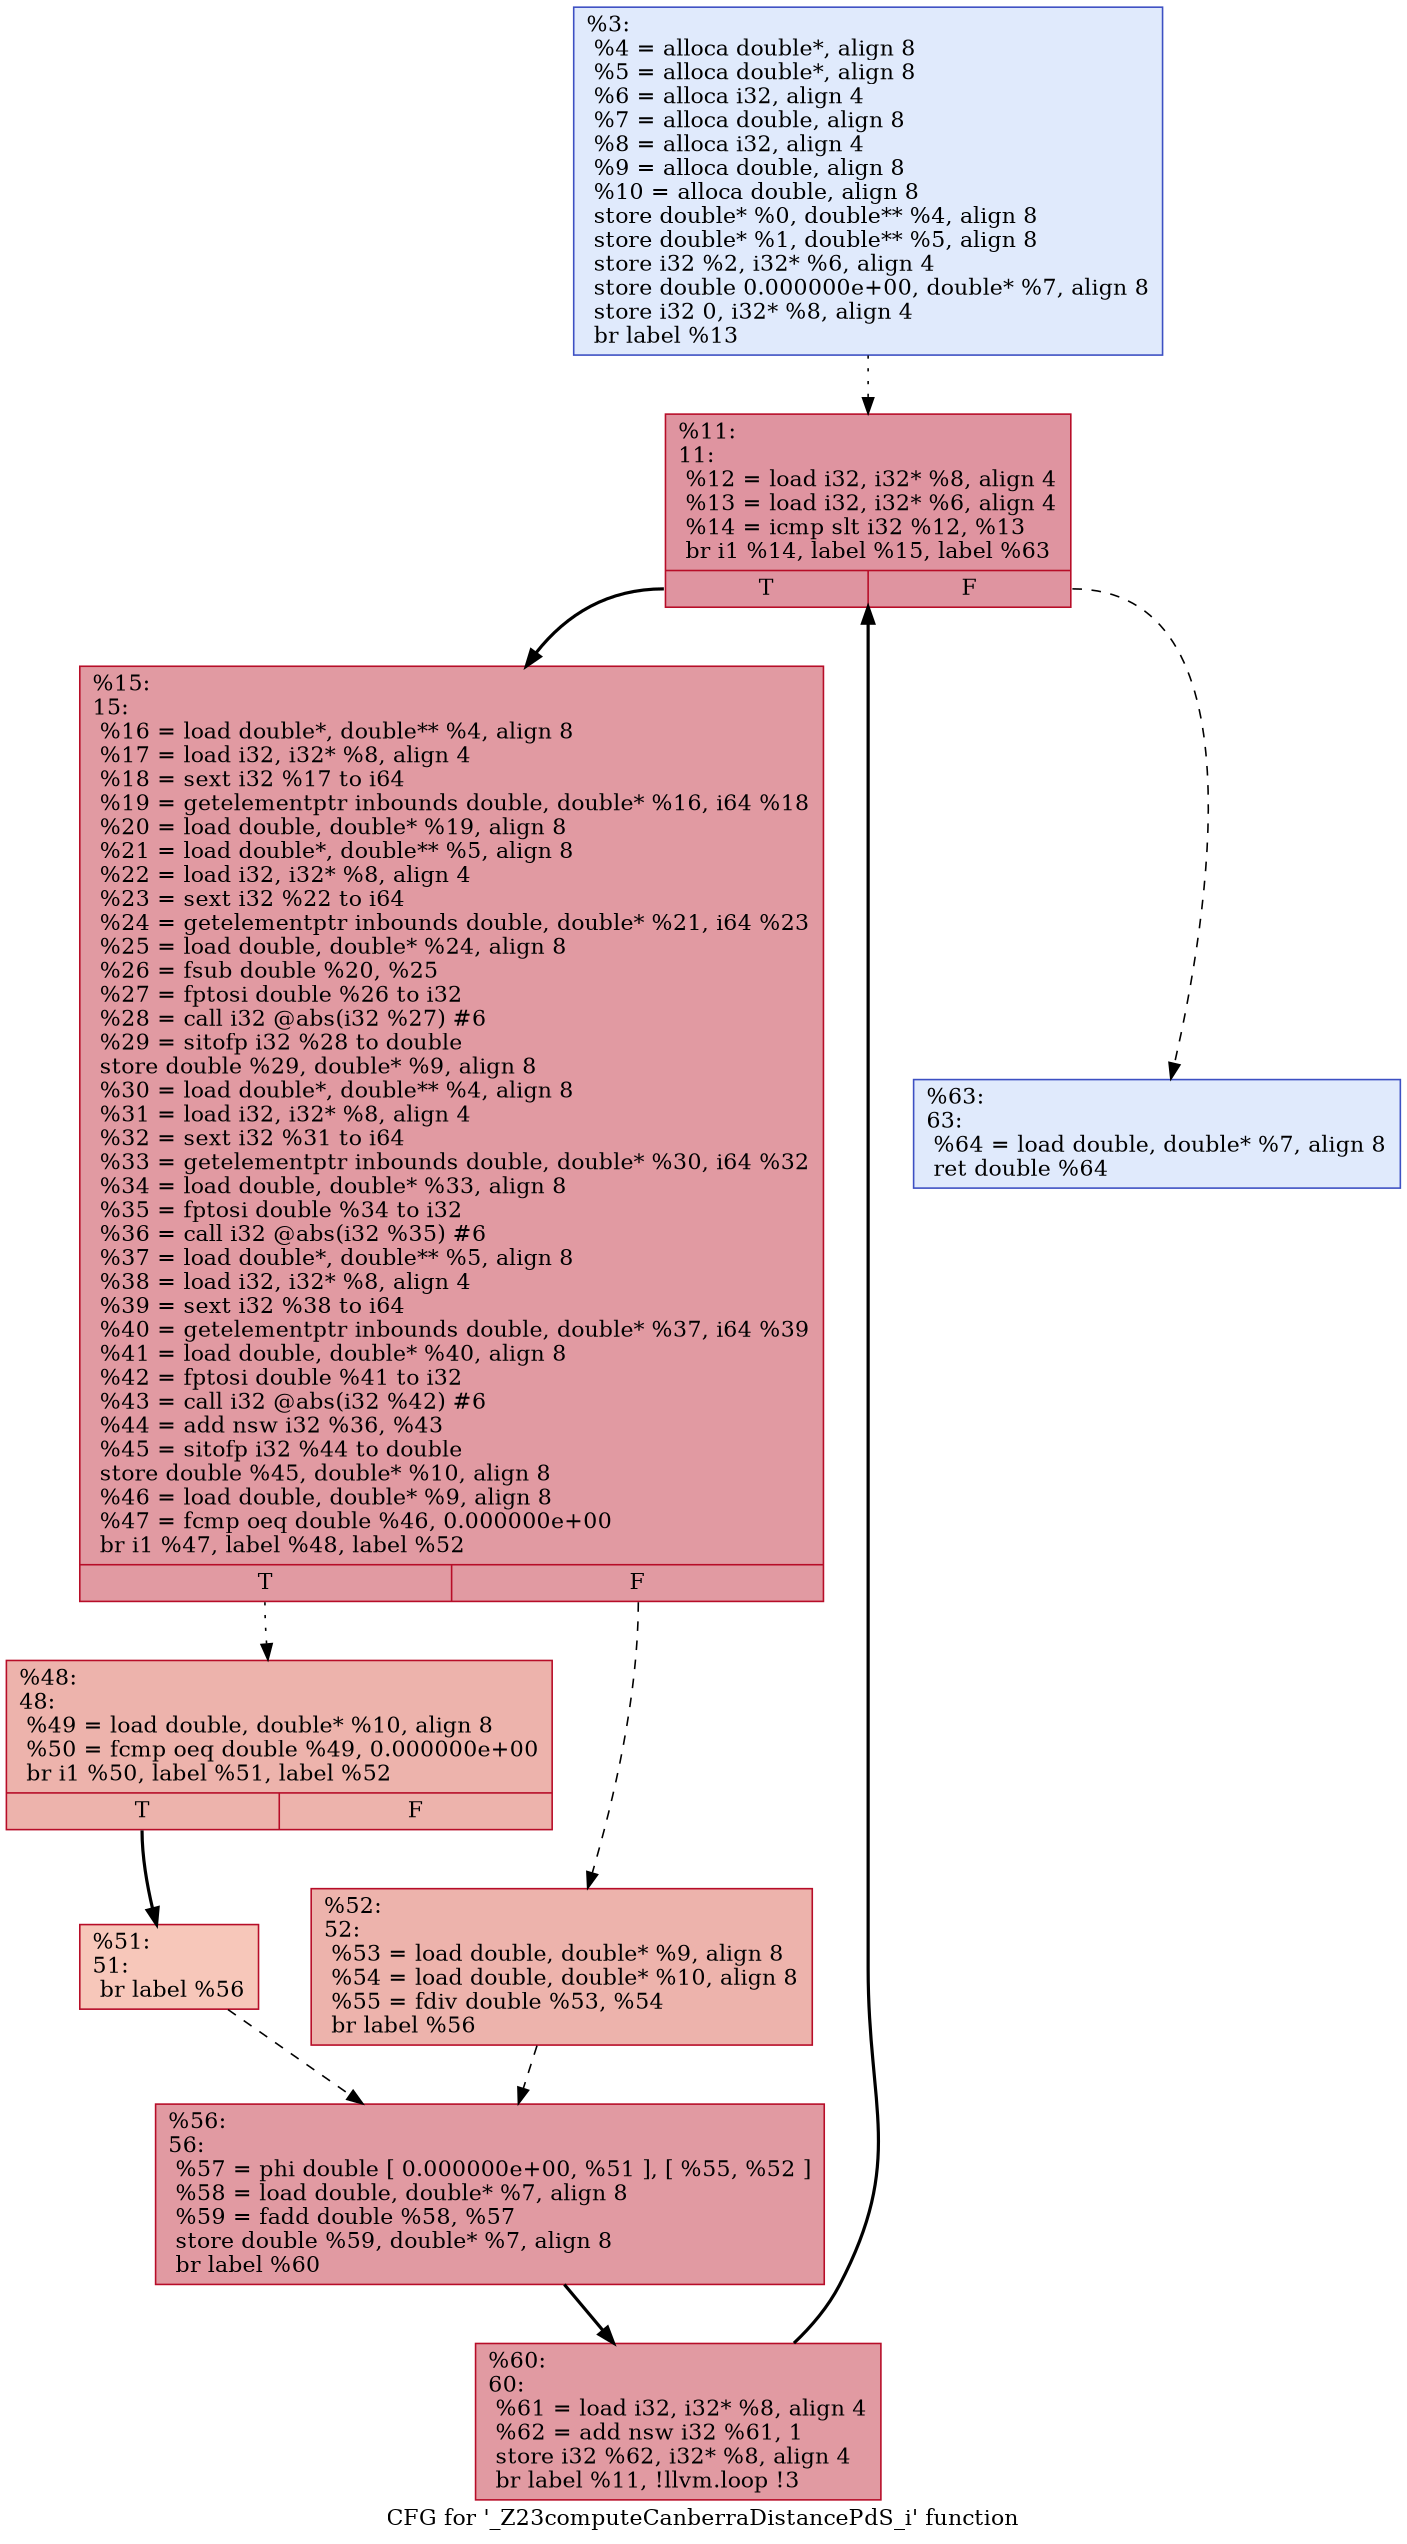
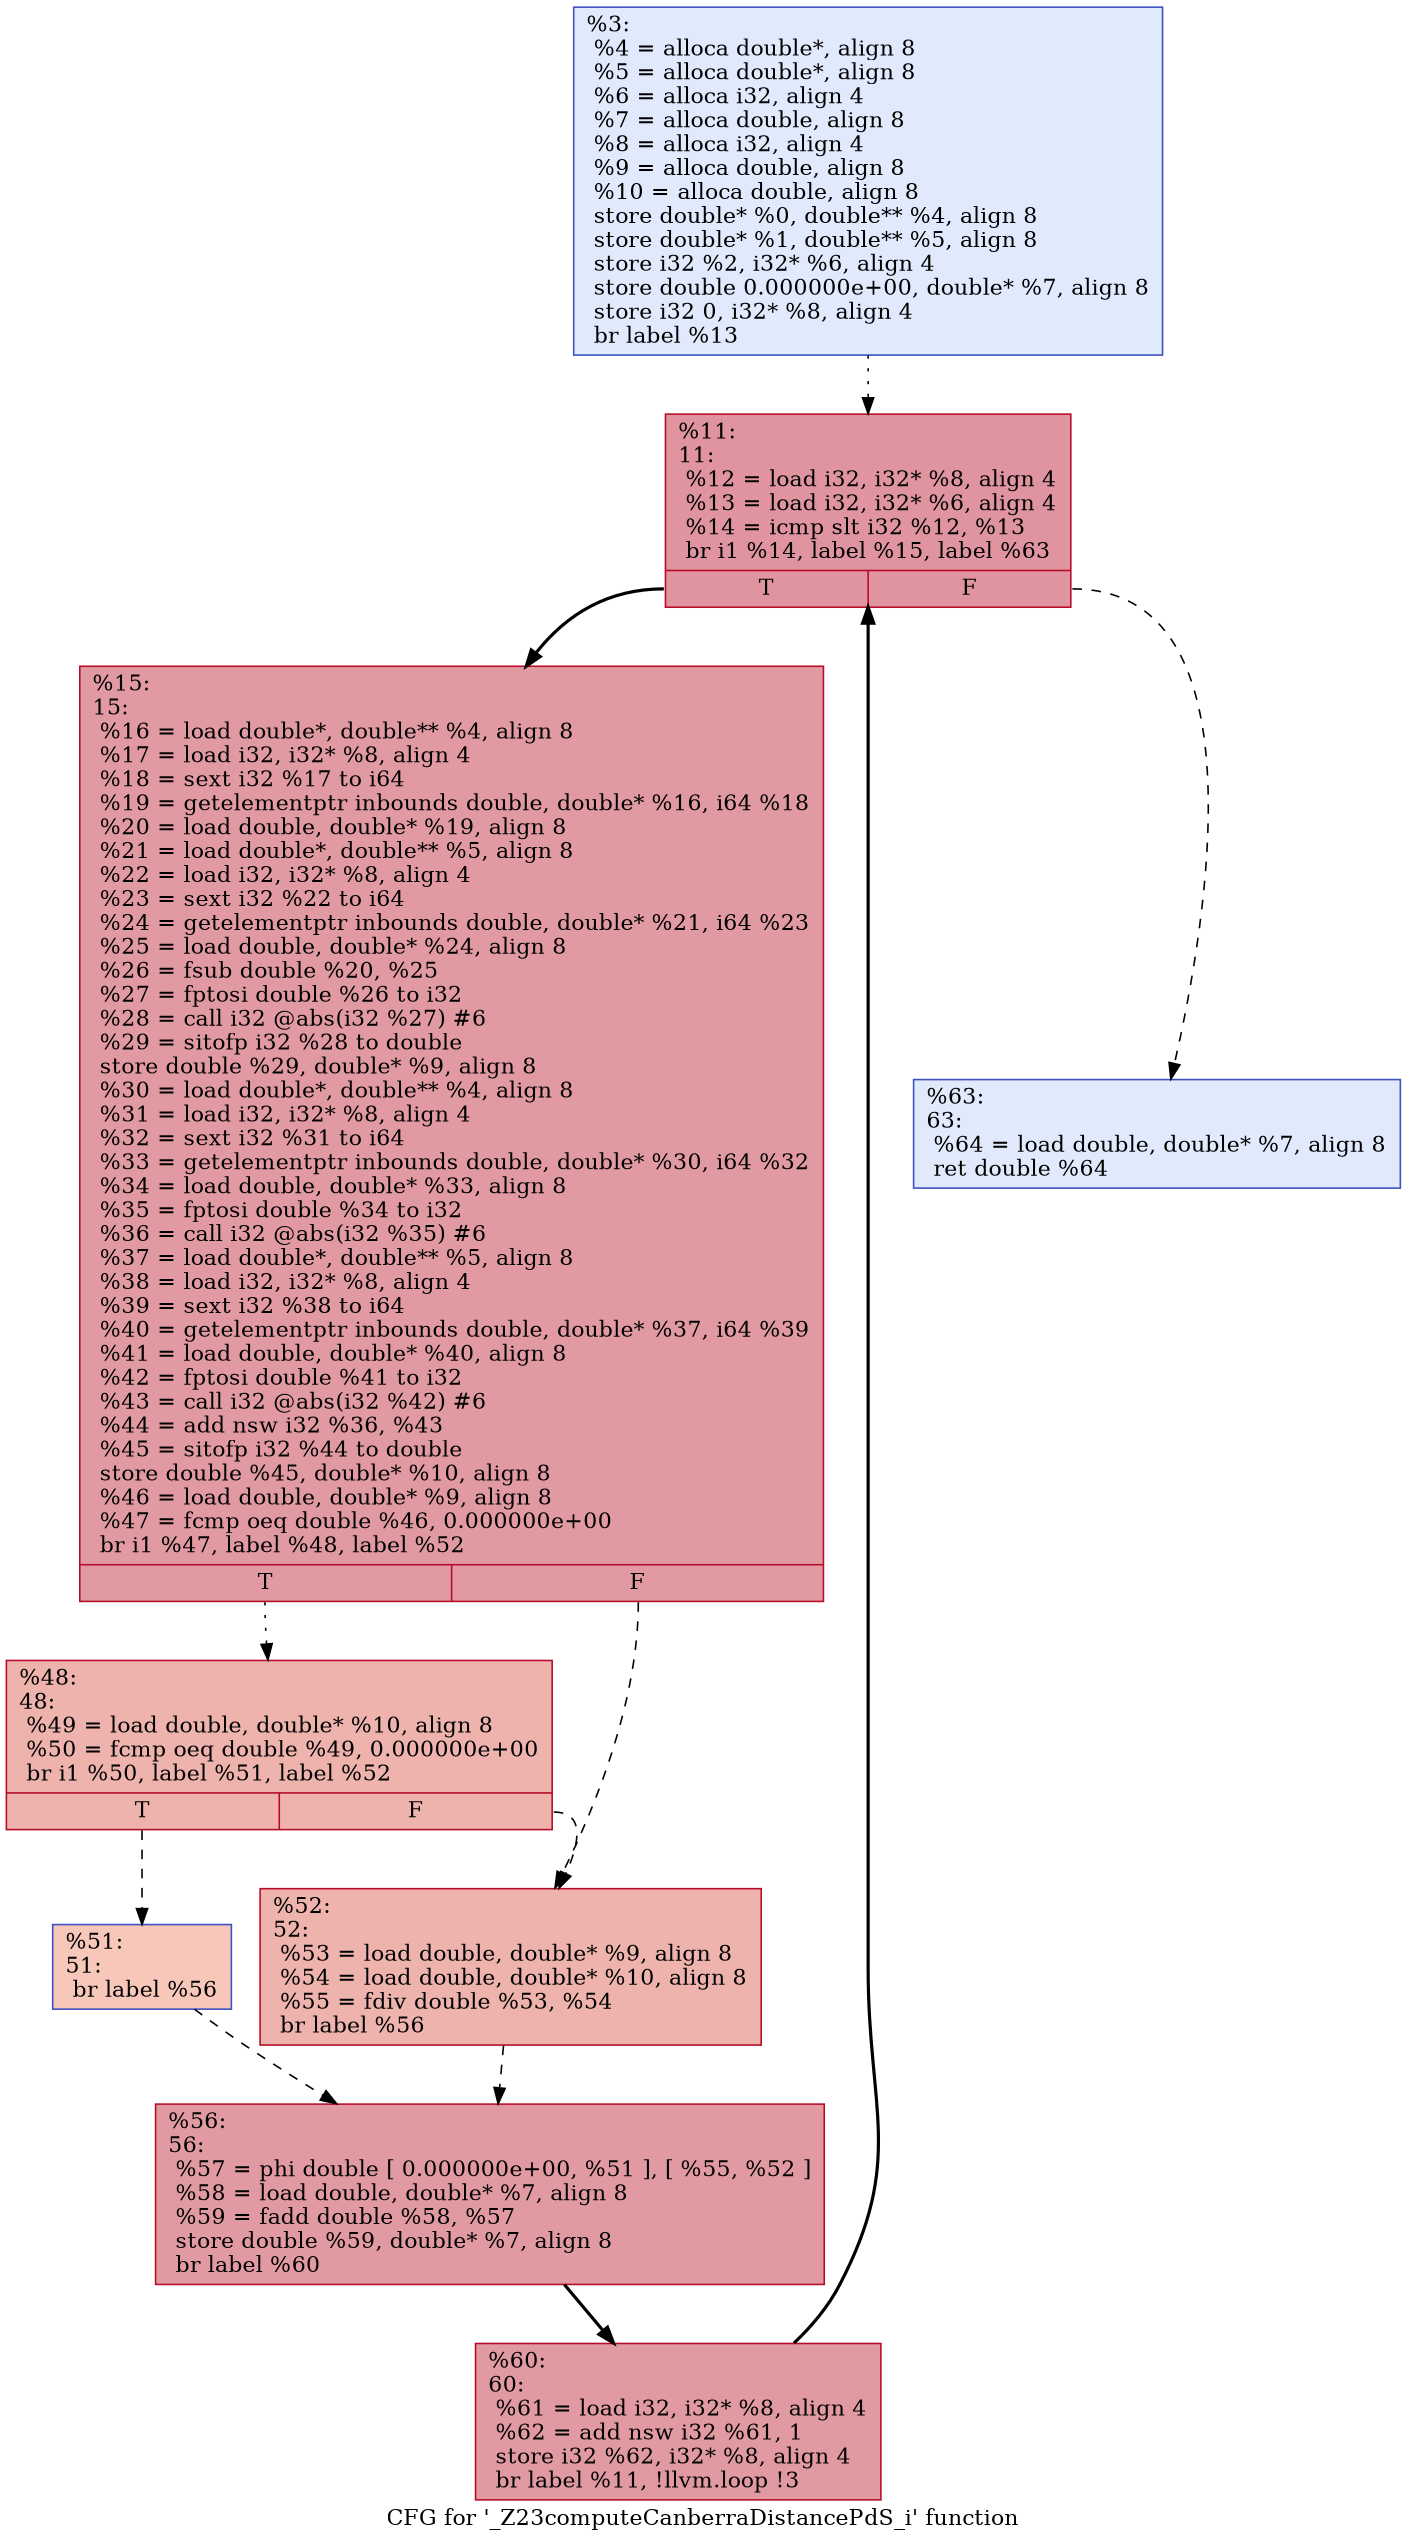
none -> (574, 1821)
(145, 1870) -> (142, 1869)
(169, 1967) -> (142, 1967)
